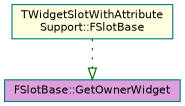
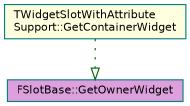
(92, 22) -> (95, 22)
